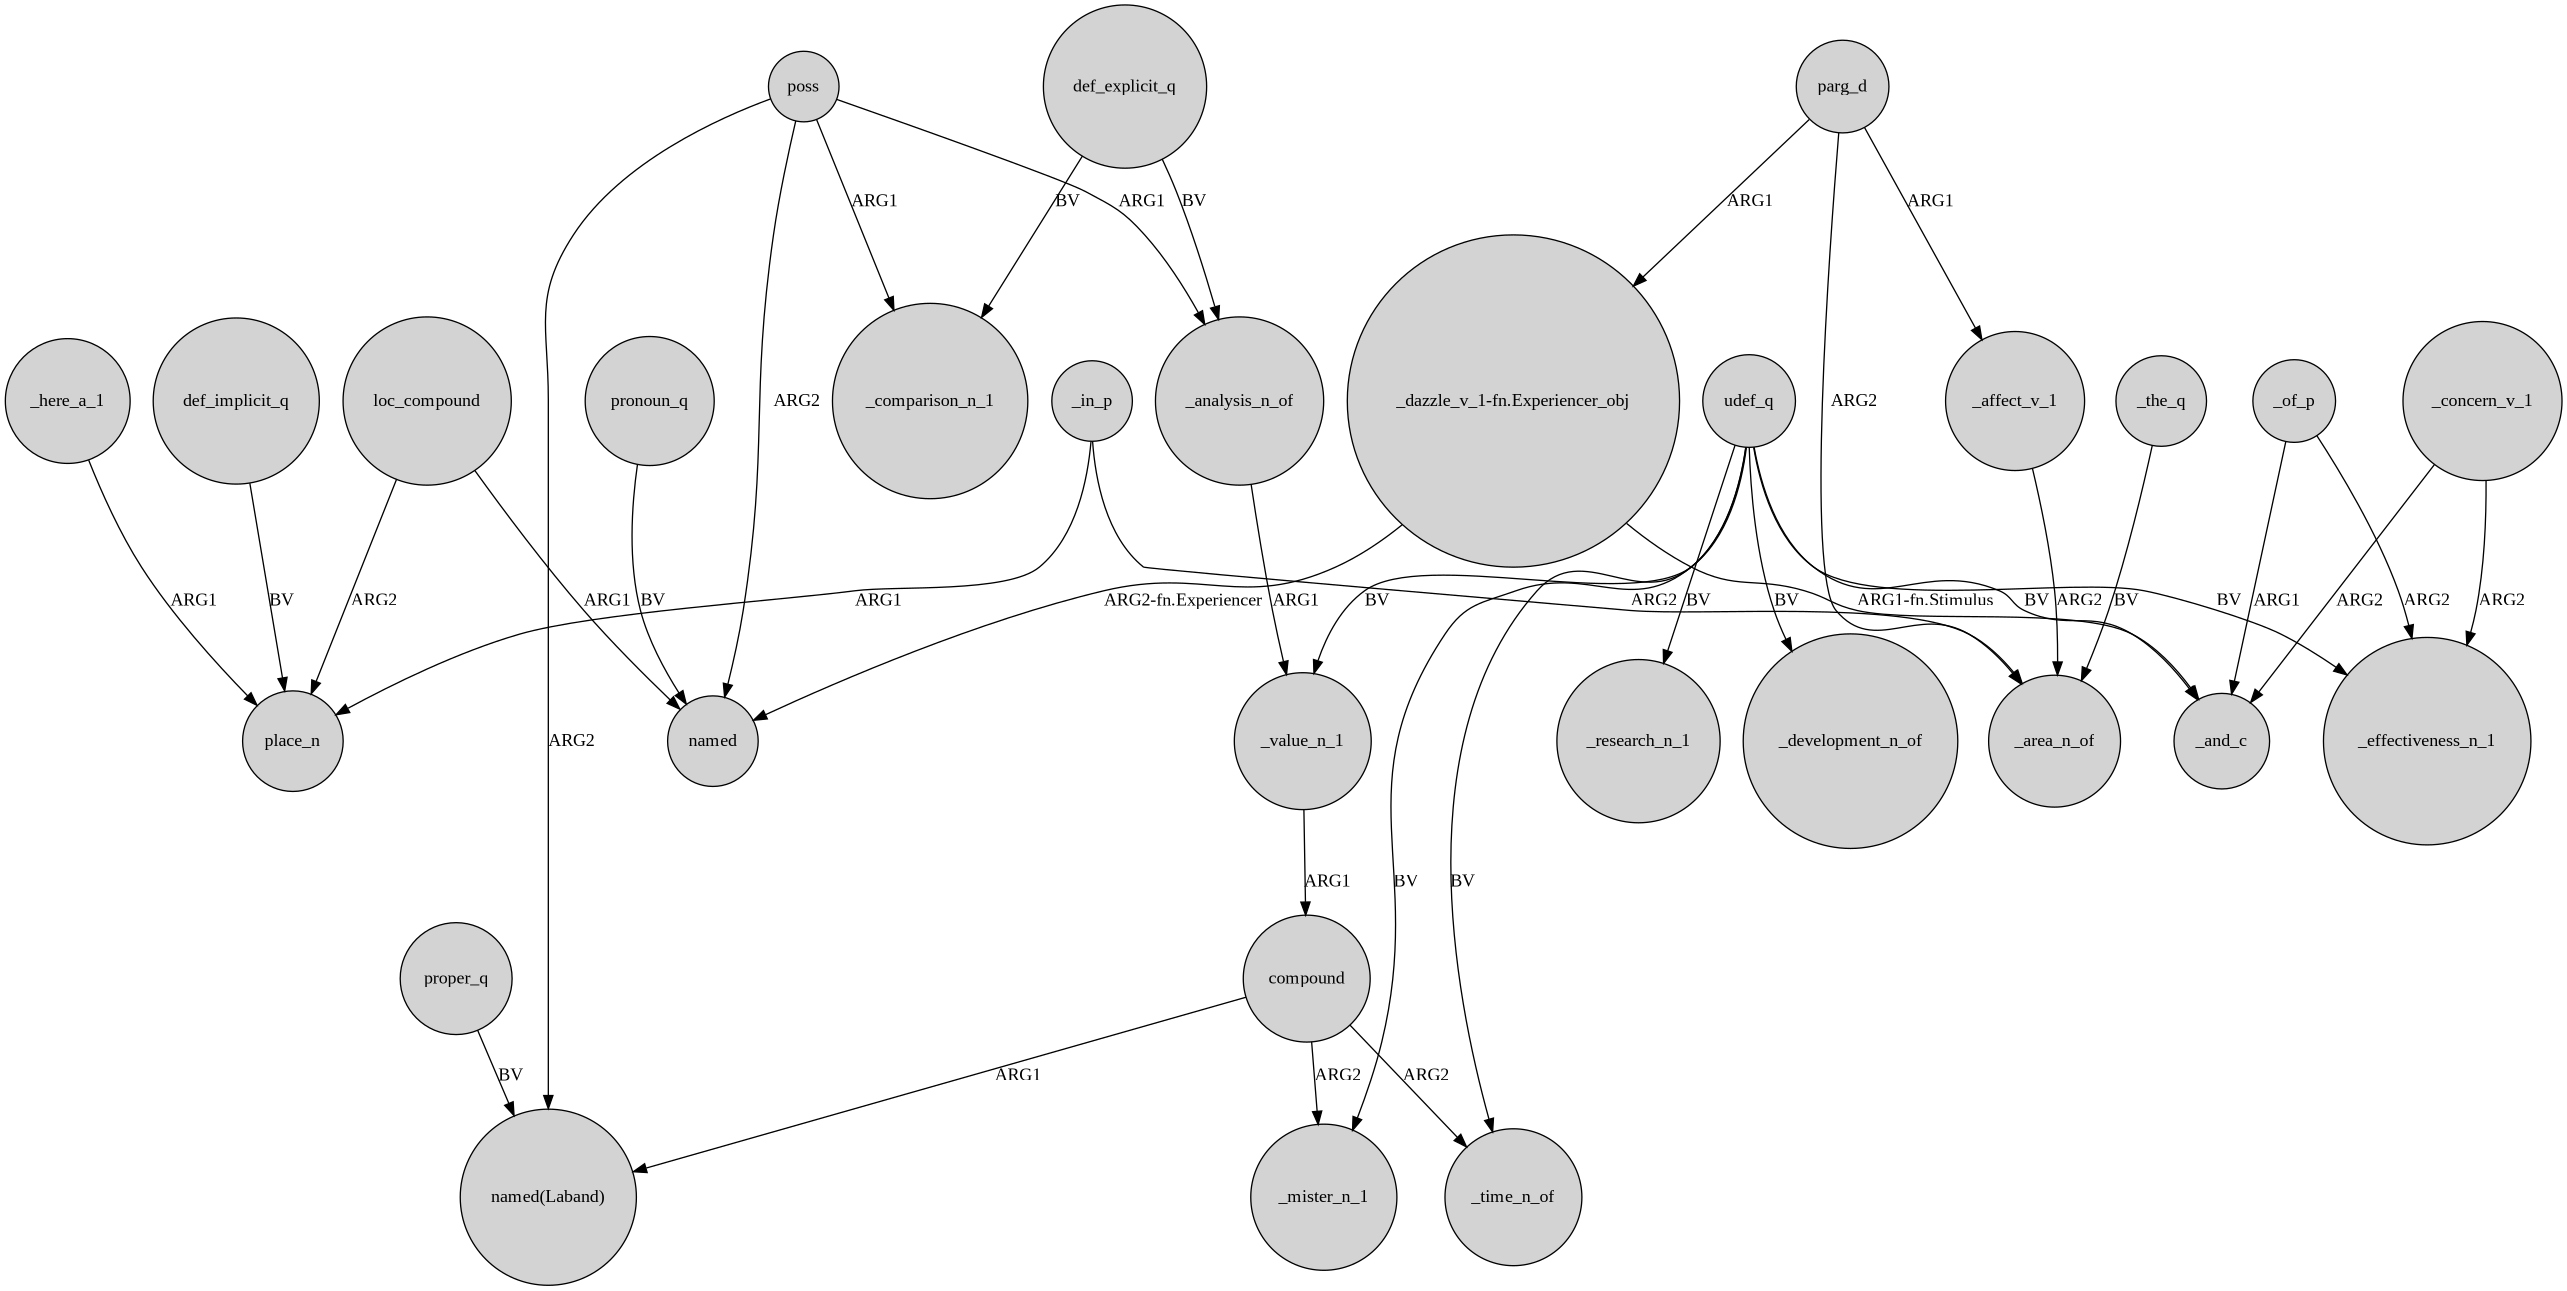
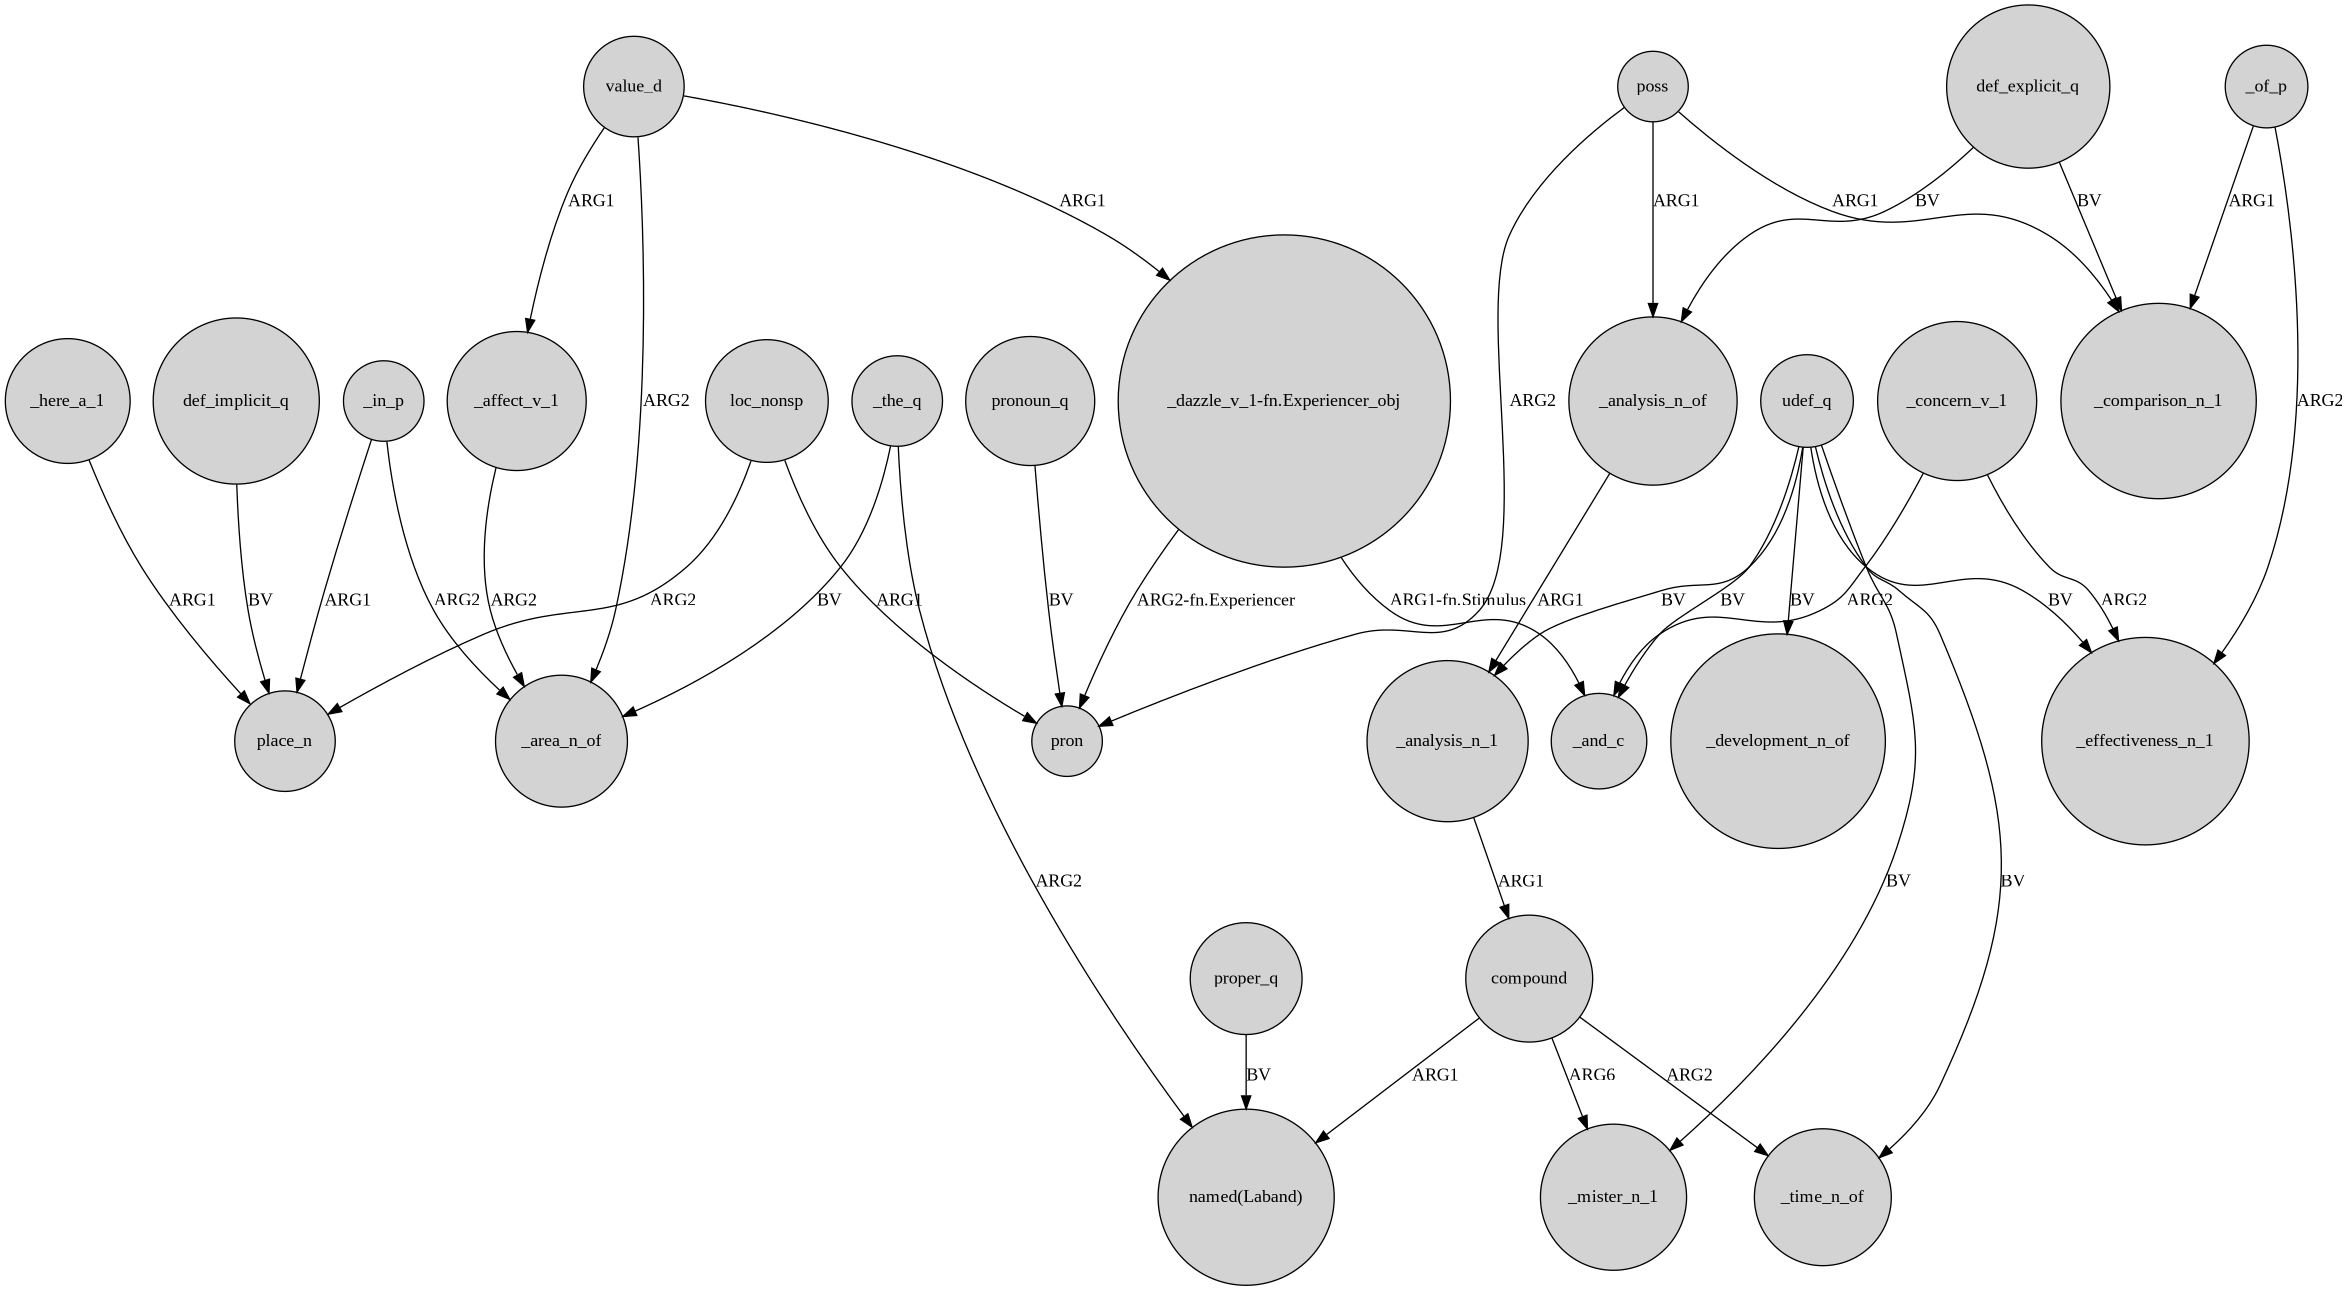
(1843, 87) -> (634, 87)
(427, 401) -> (767, 401)
(548, 541) -> (992, 801)
(2260, 561) -> (2224, 211)
(713, 741) -> (1067, 741)
(1303, 741) -> (1448, 741)
(1638, 741) -> none
(1338, 1076) -> (1592, 1076)
